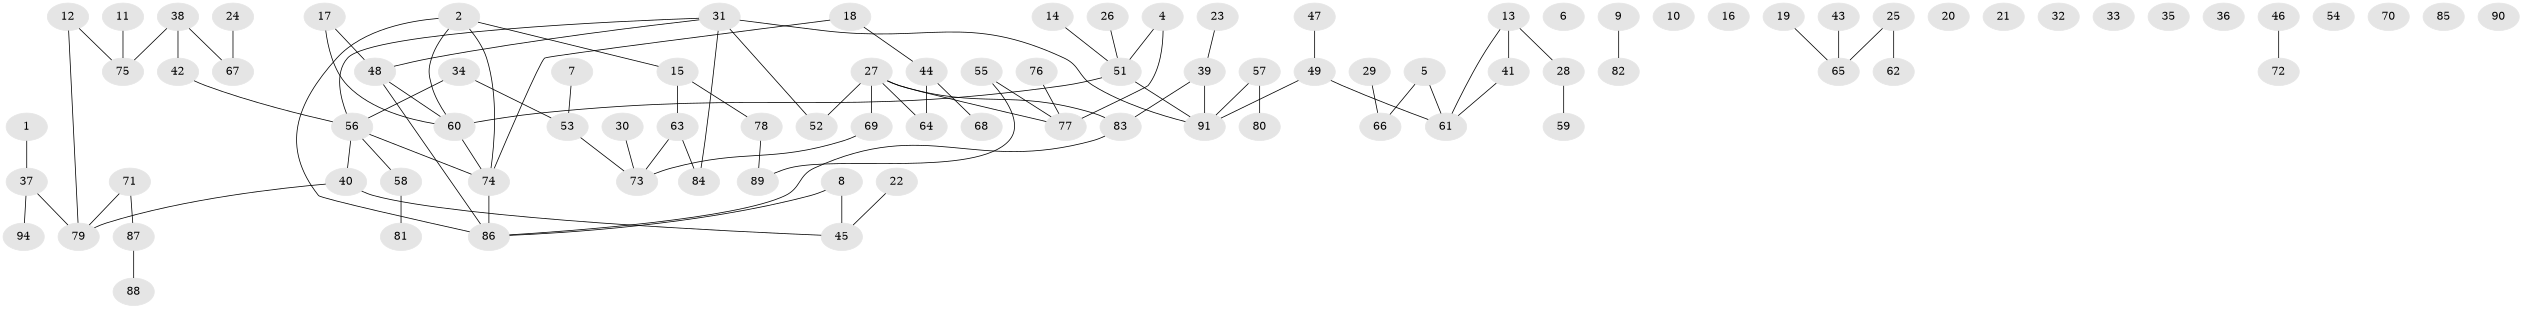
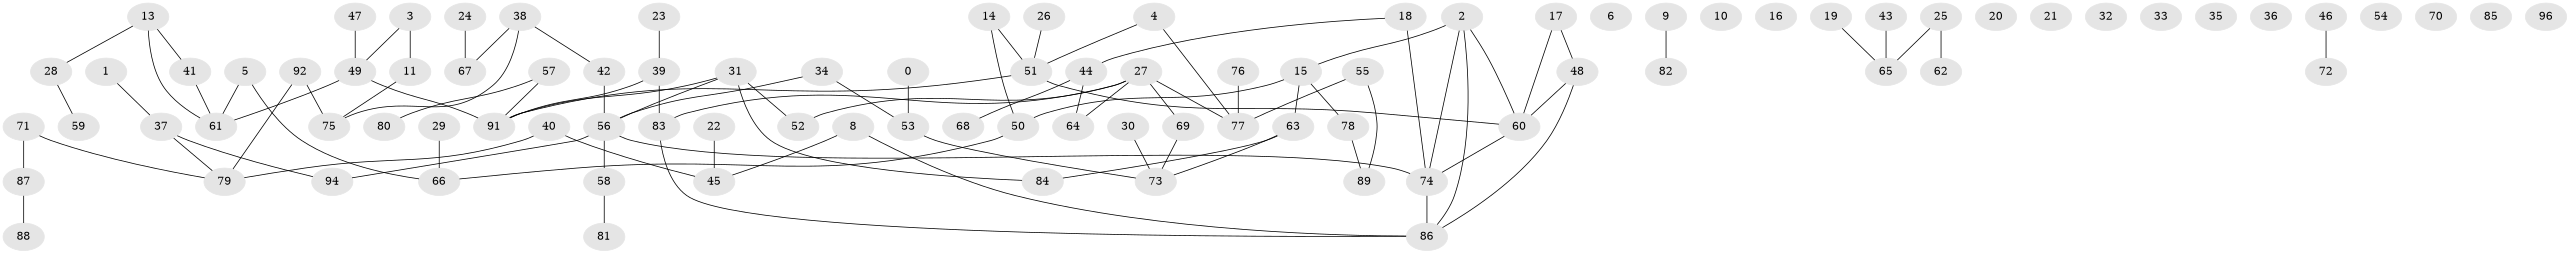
(68, 17) -> (300, 72)
none -> (410, 17)
(2499, 17) -> (2546, 17)
(561, 37) -> none
(572, 72) -> (908, 72)
none -> (1018, 127)
(349, 154) -> (471, 158)
